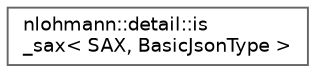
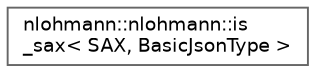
(158, 36) -> (158, 36)
